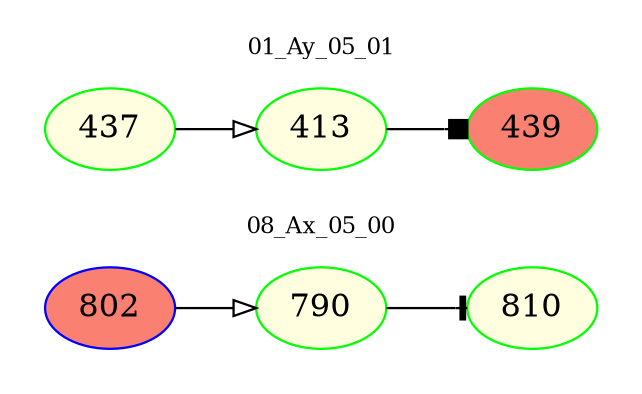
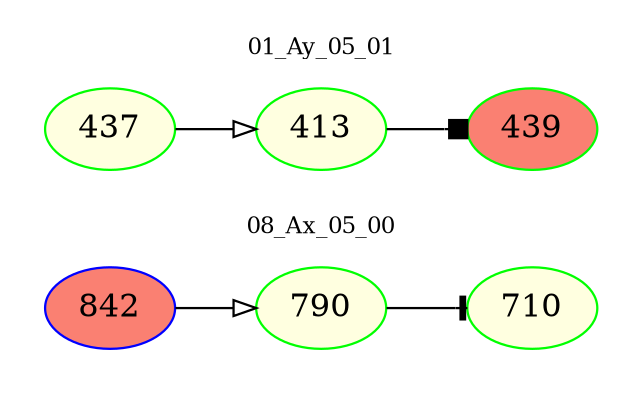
(110, 308) -> (110, 308)
(532, 308) -> (532, 308)
